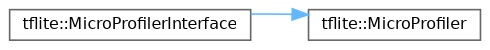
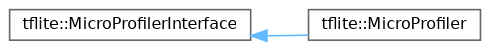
(271, 14) -> (288, 36)
